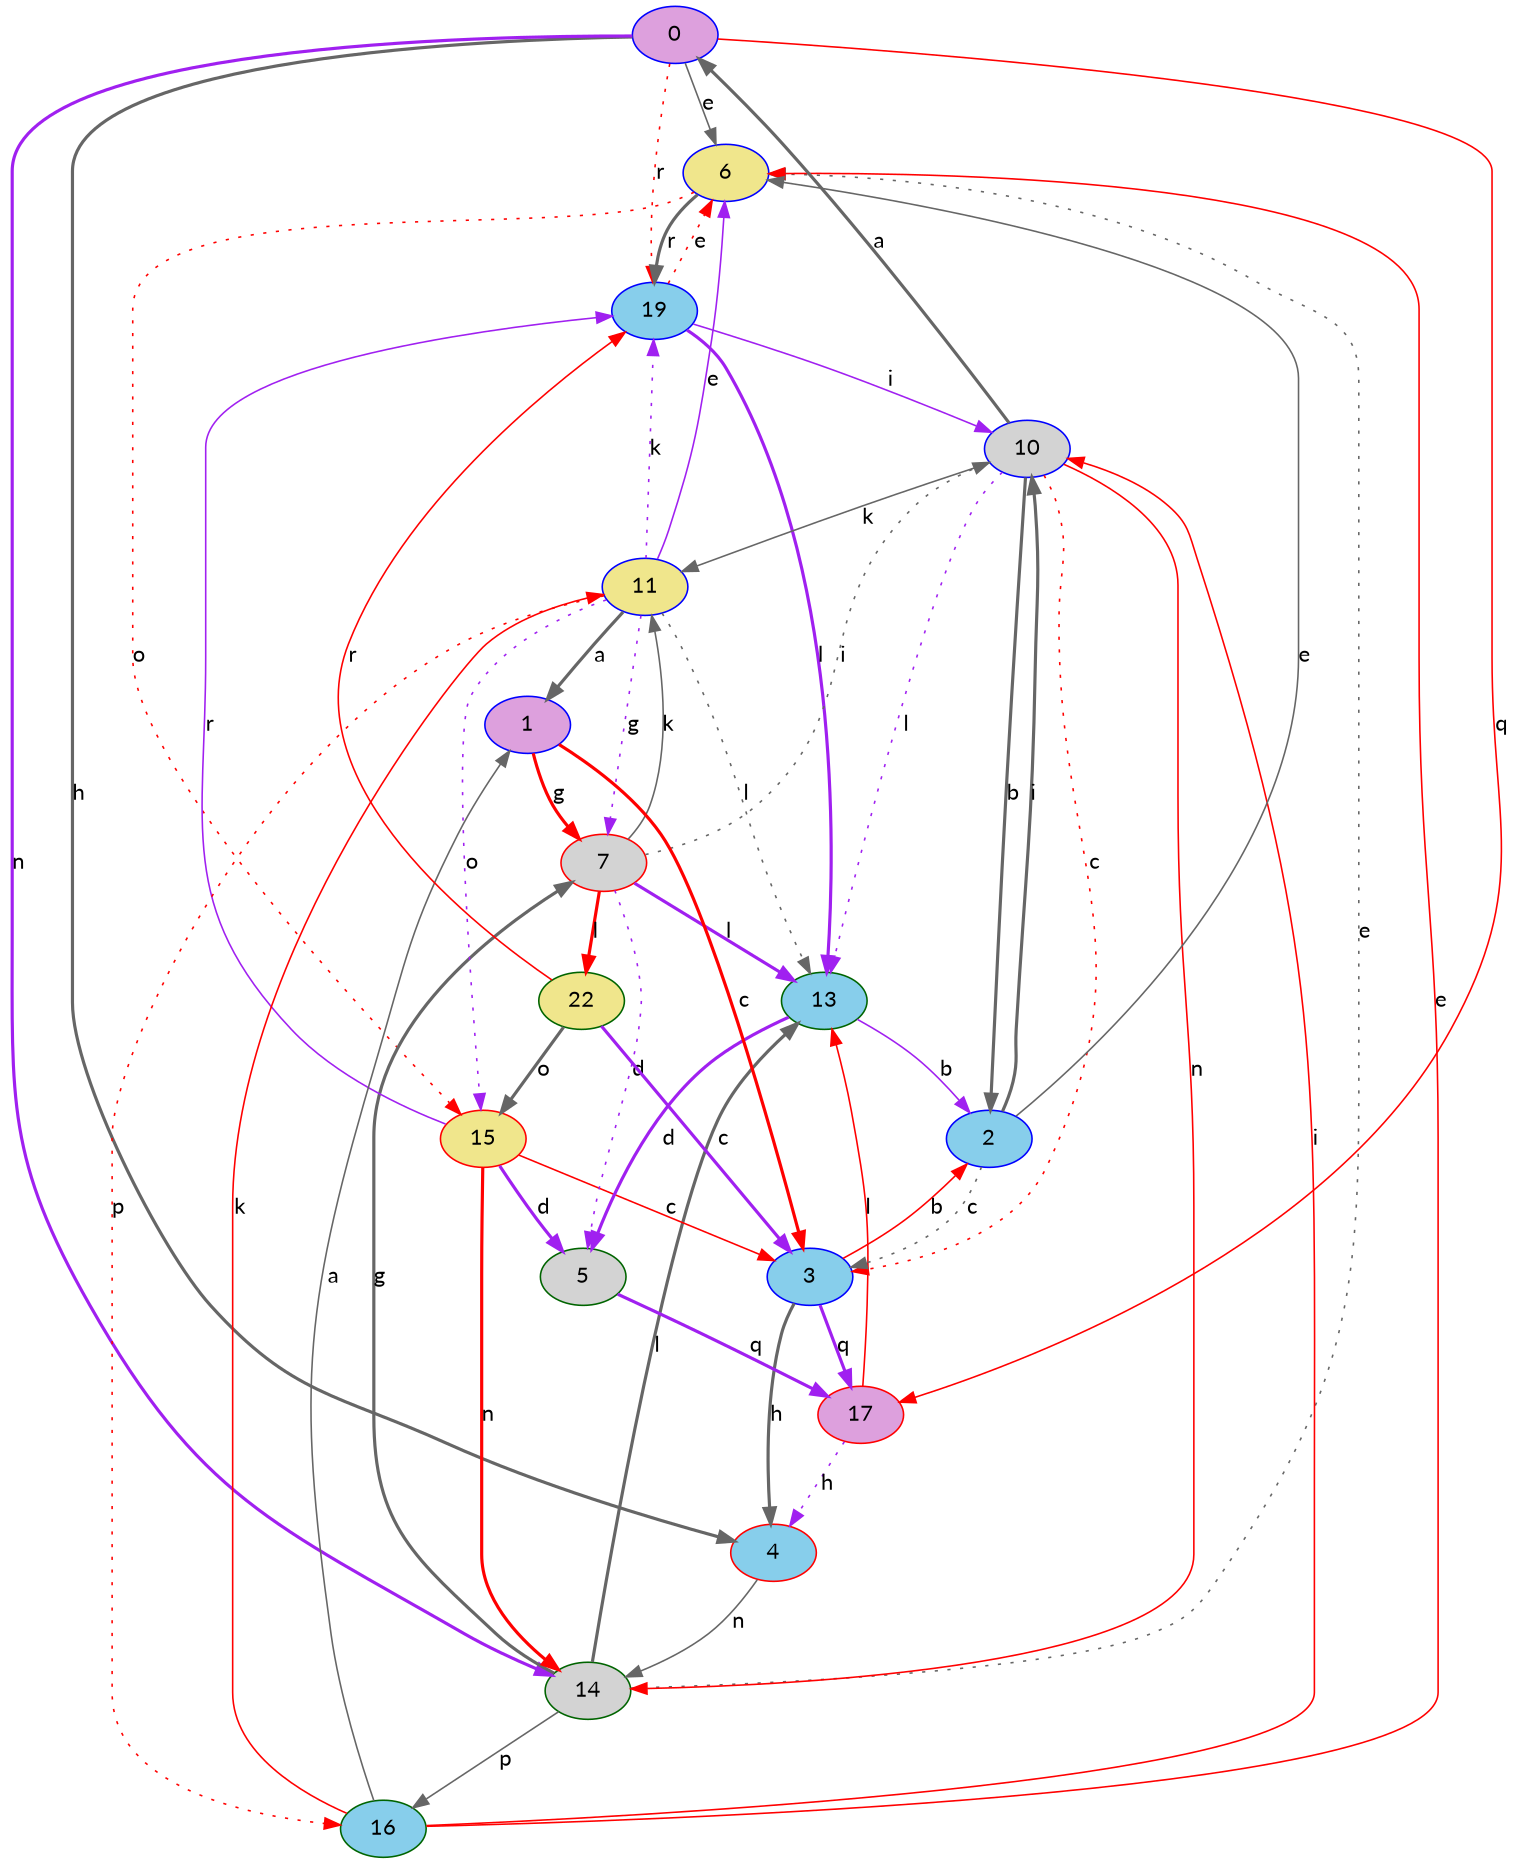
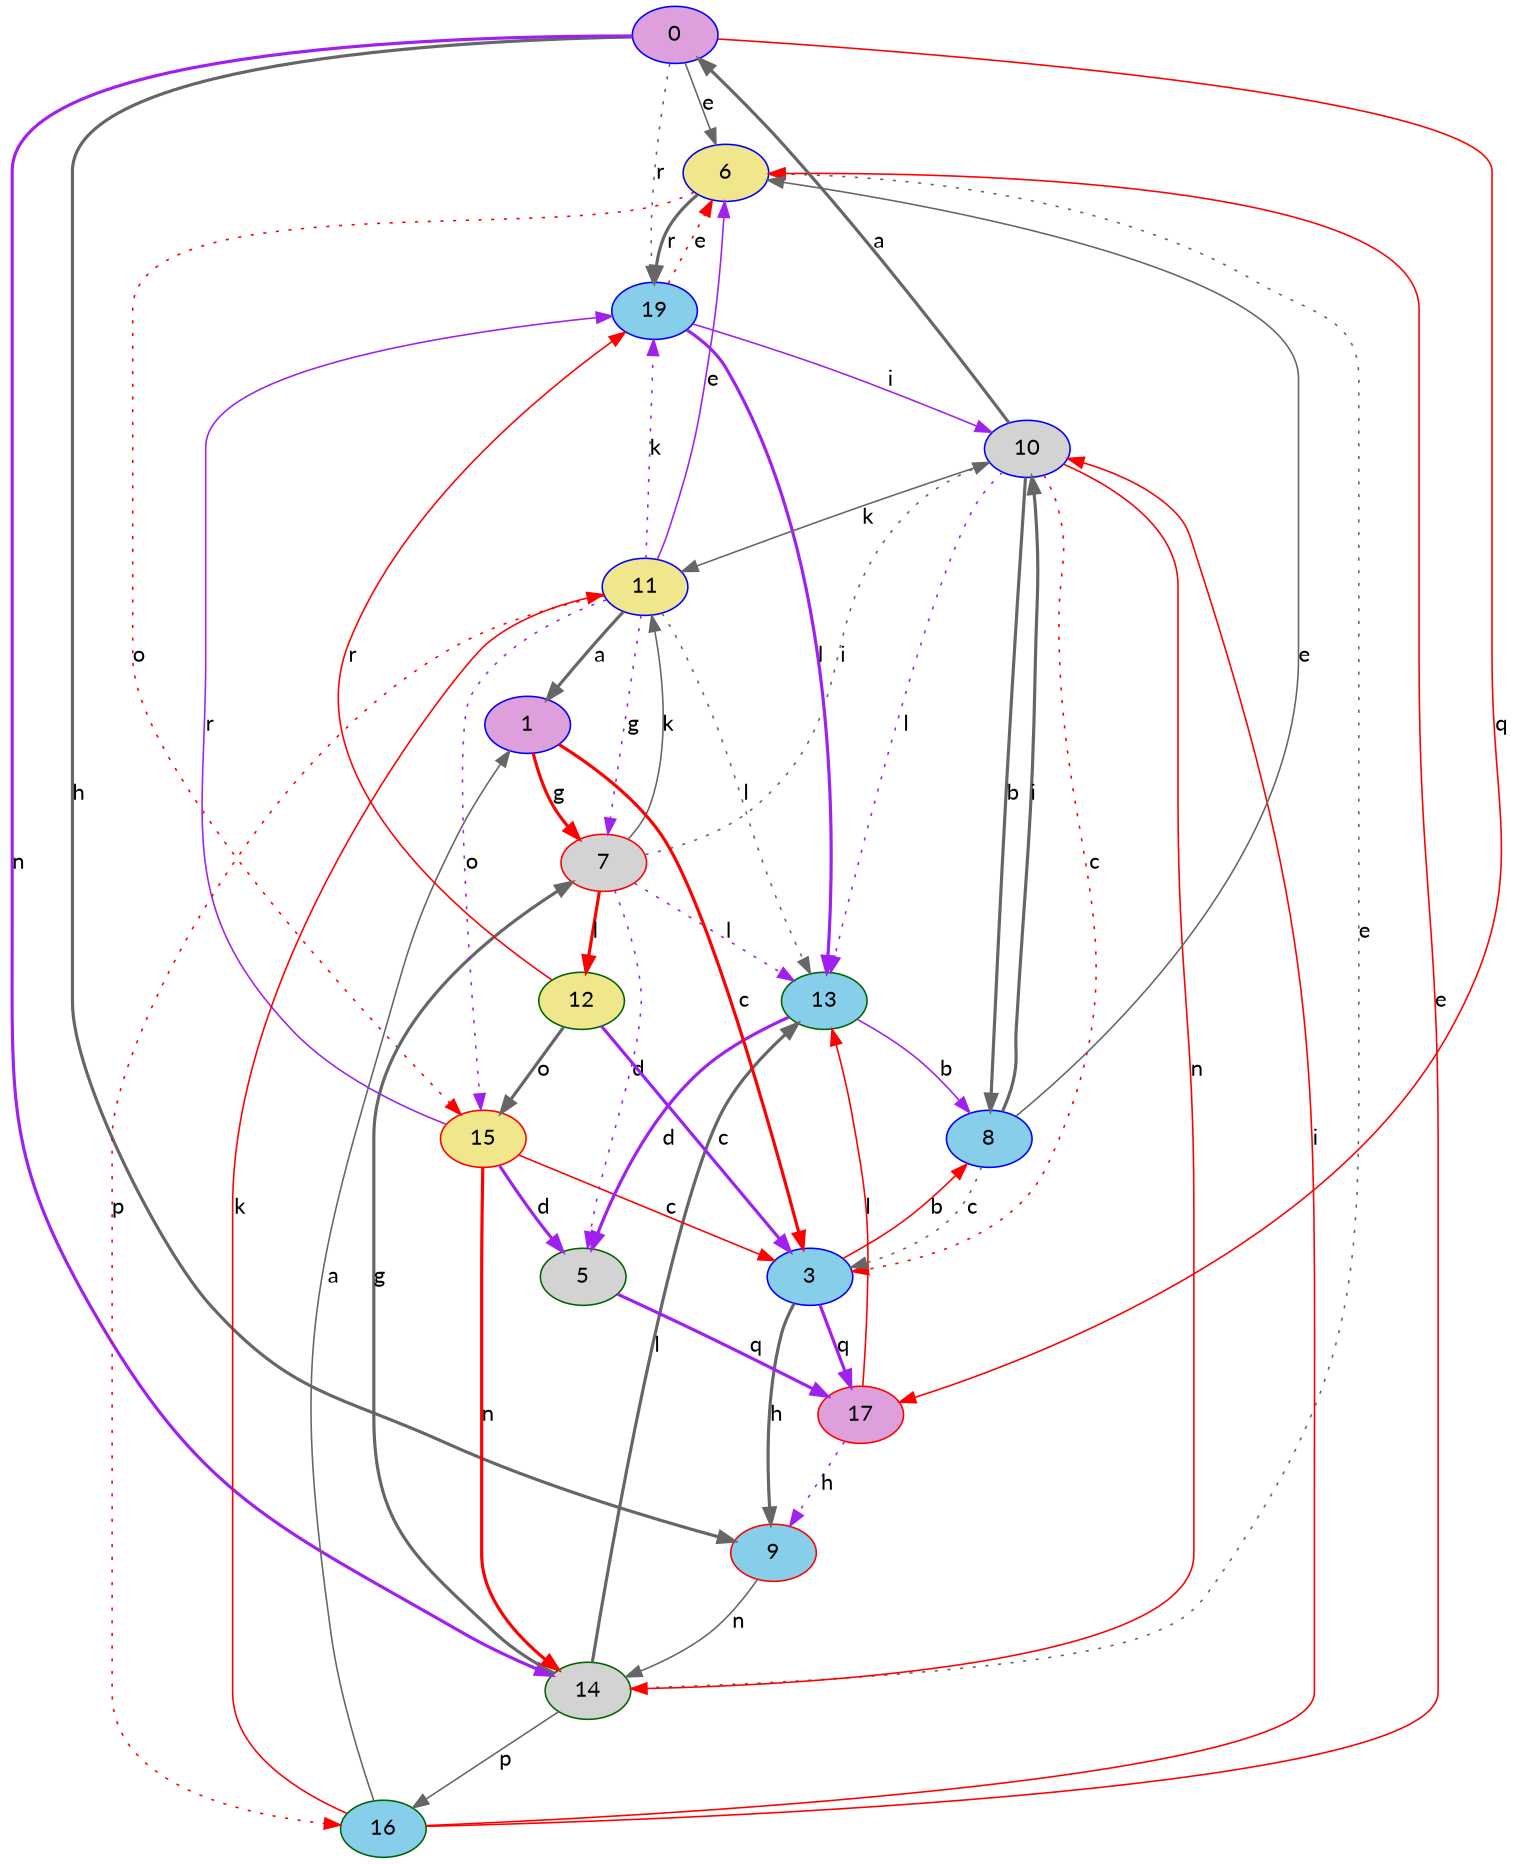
(655, 165) -> (655, 165)
(718, 934) -> (718, 934)
(582, 1001) -> (582, 1001)
(989, 1139) -> (989, 1139)
(774, 1553) -> (774, 1553)
